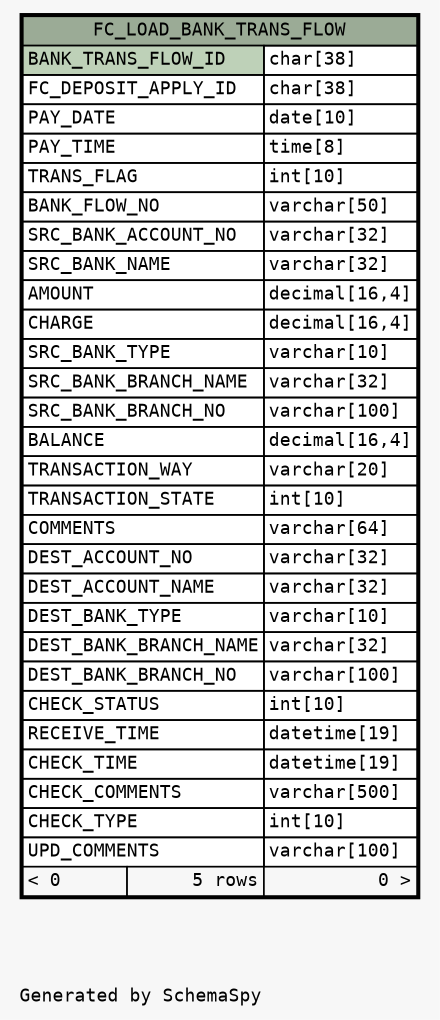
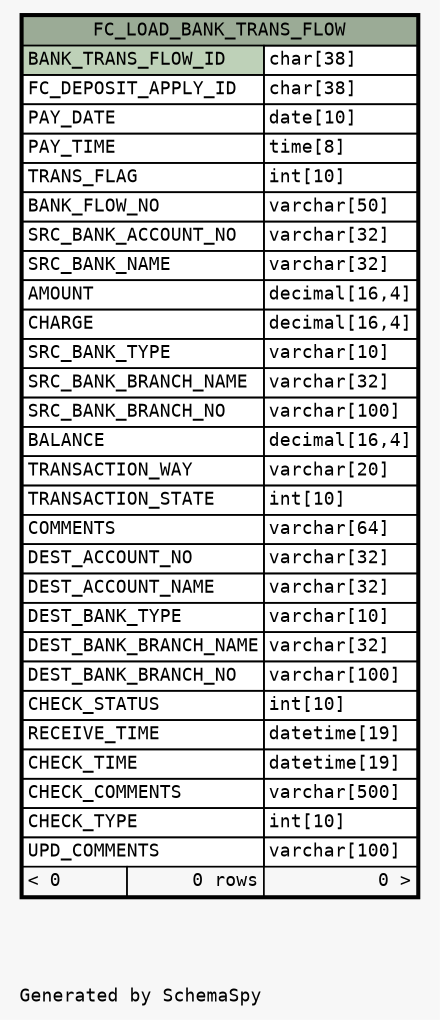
(226, 881) -> (226, 881)
